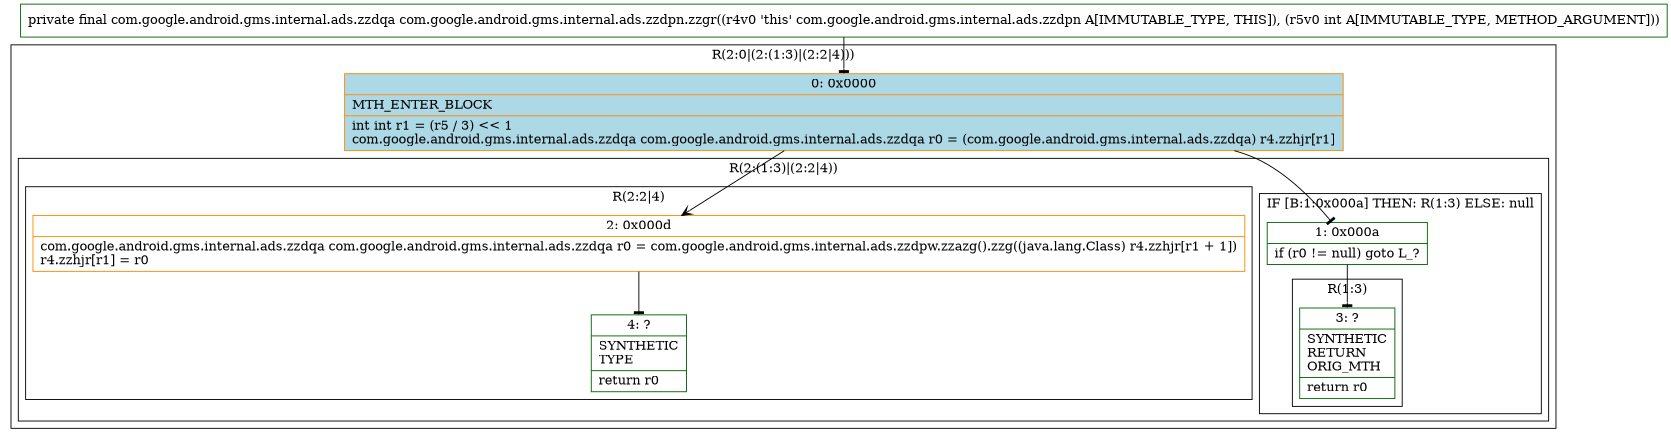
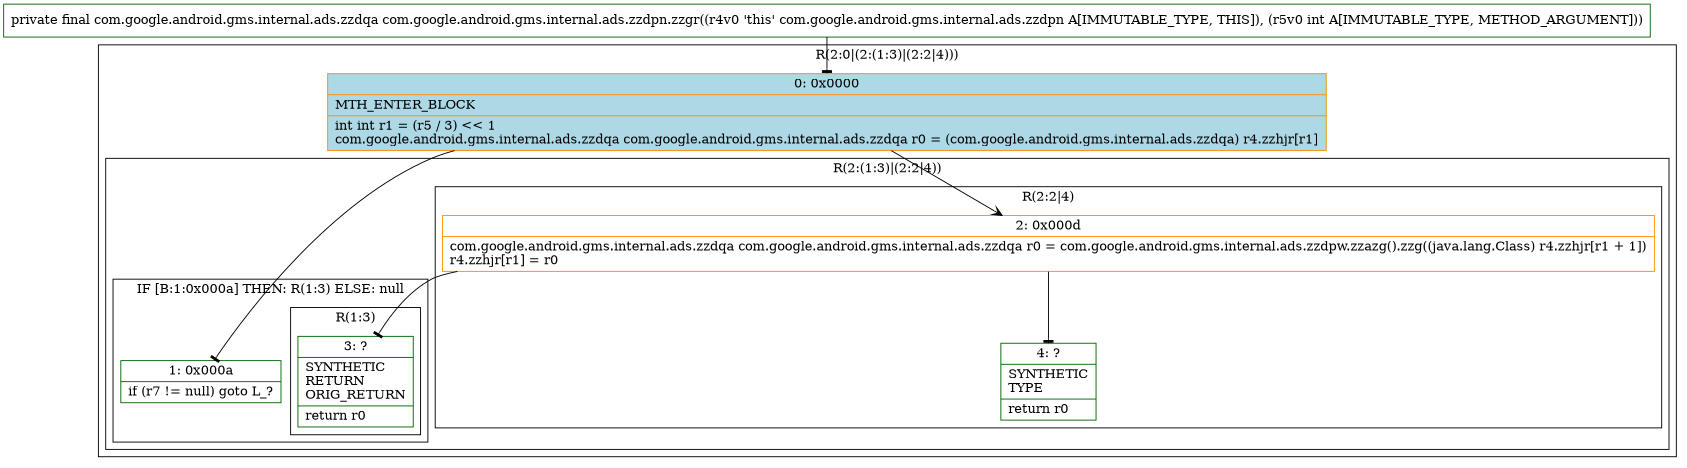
(1347, 254) -> (201, 392)
(1347, 286) -> (412, 293)
(1344, 367) -> (356, 395)
